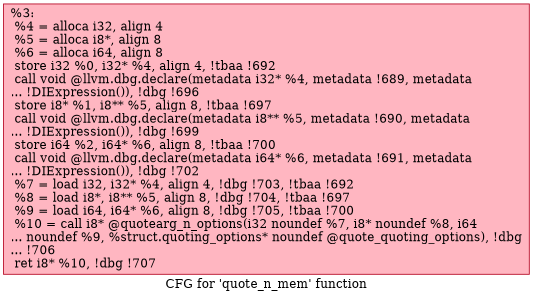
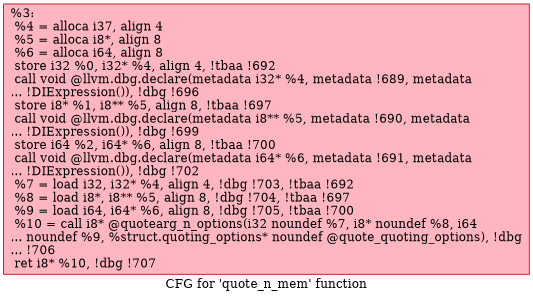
(87, 27) -> (87, 27)
